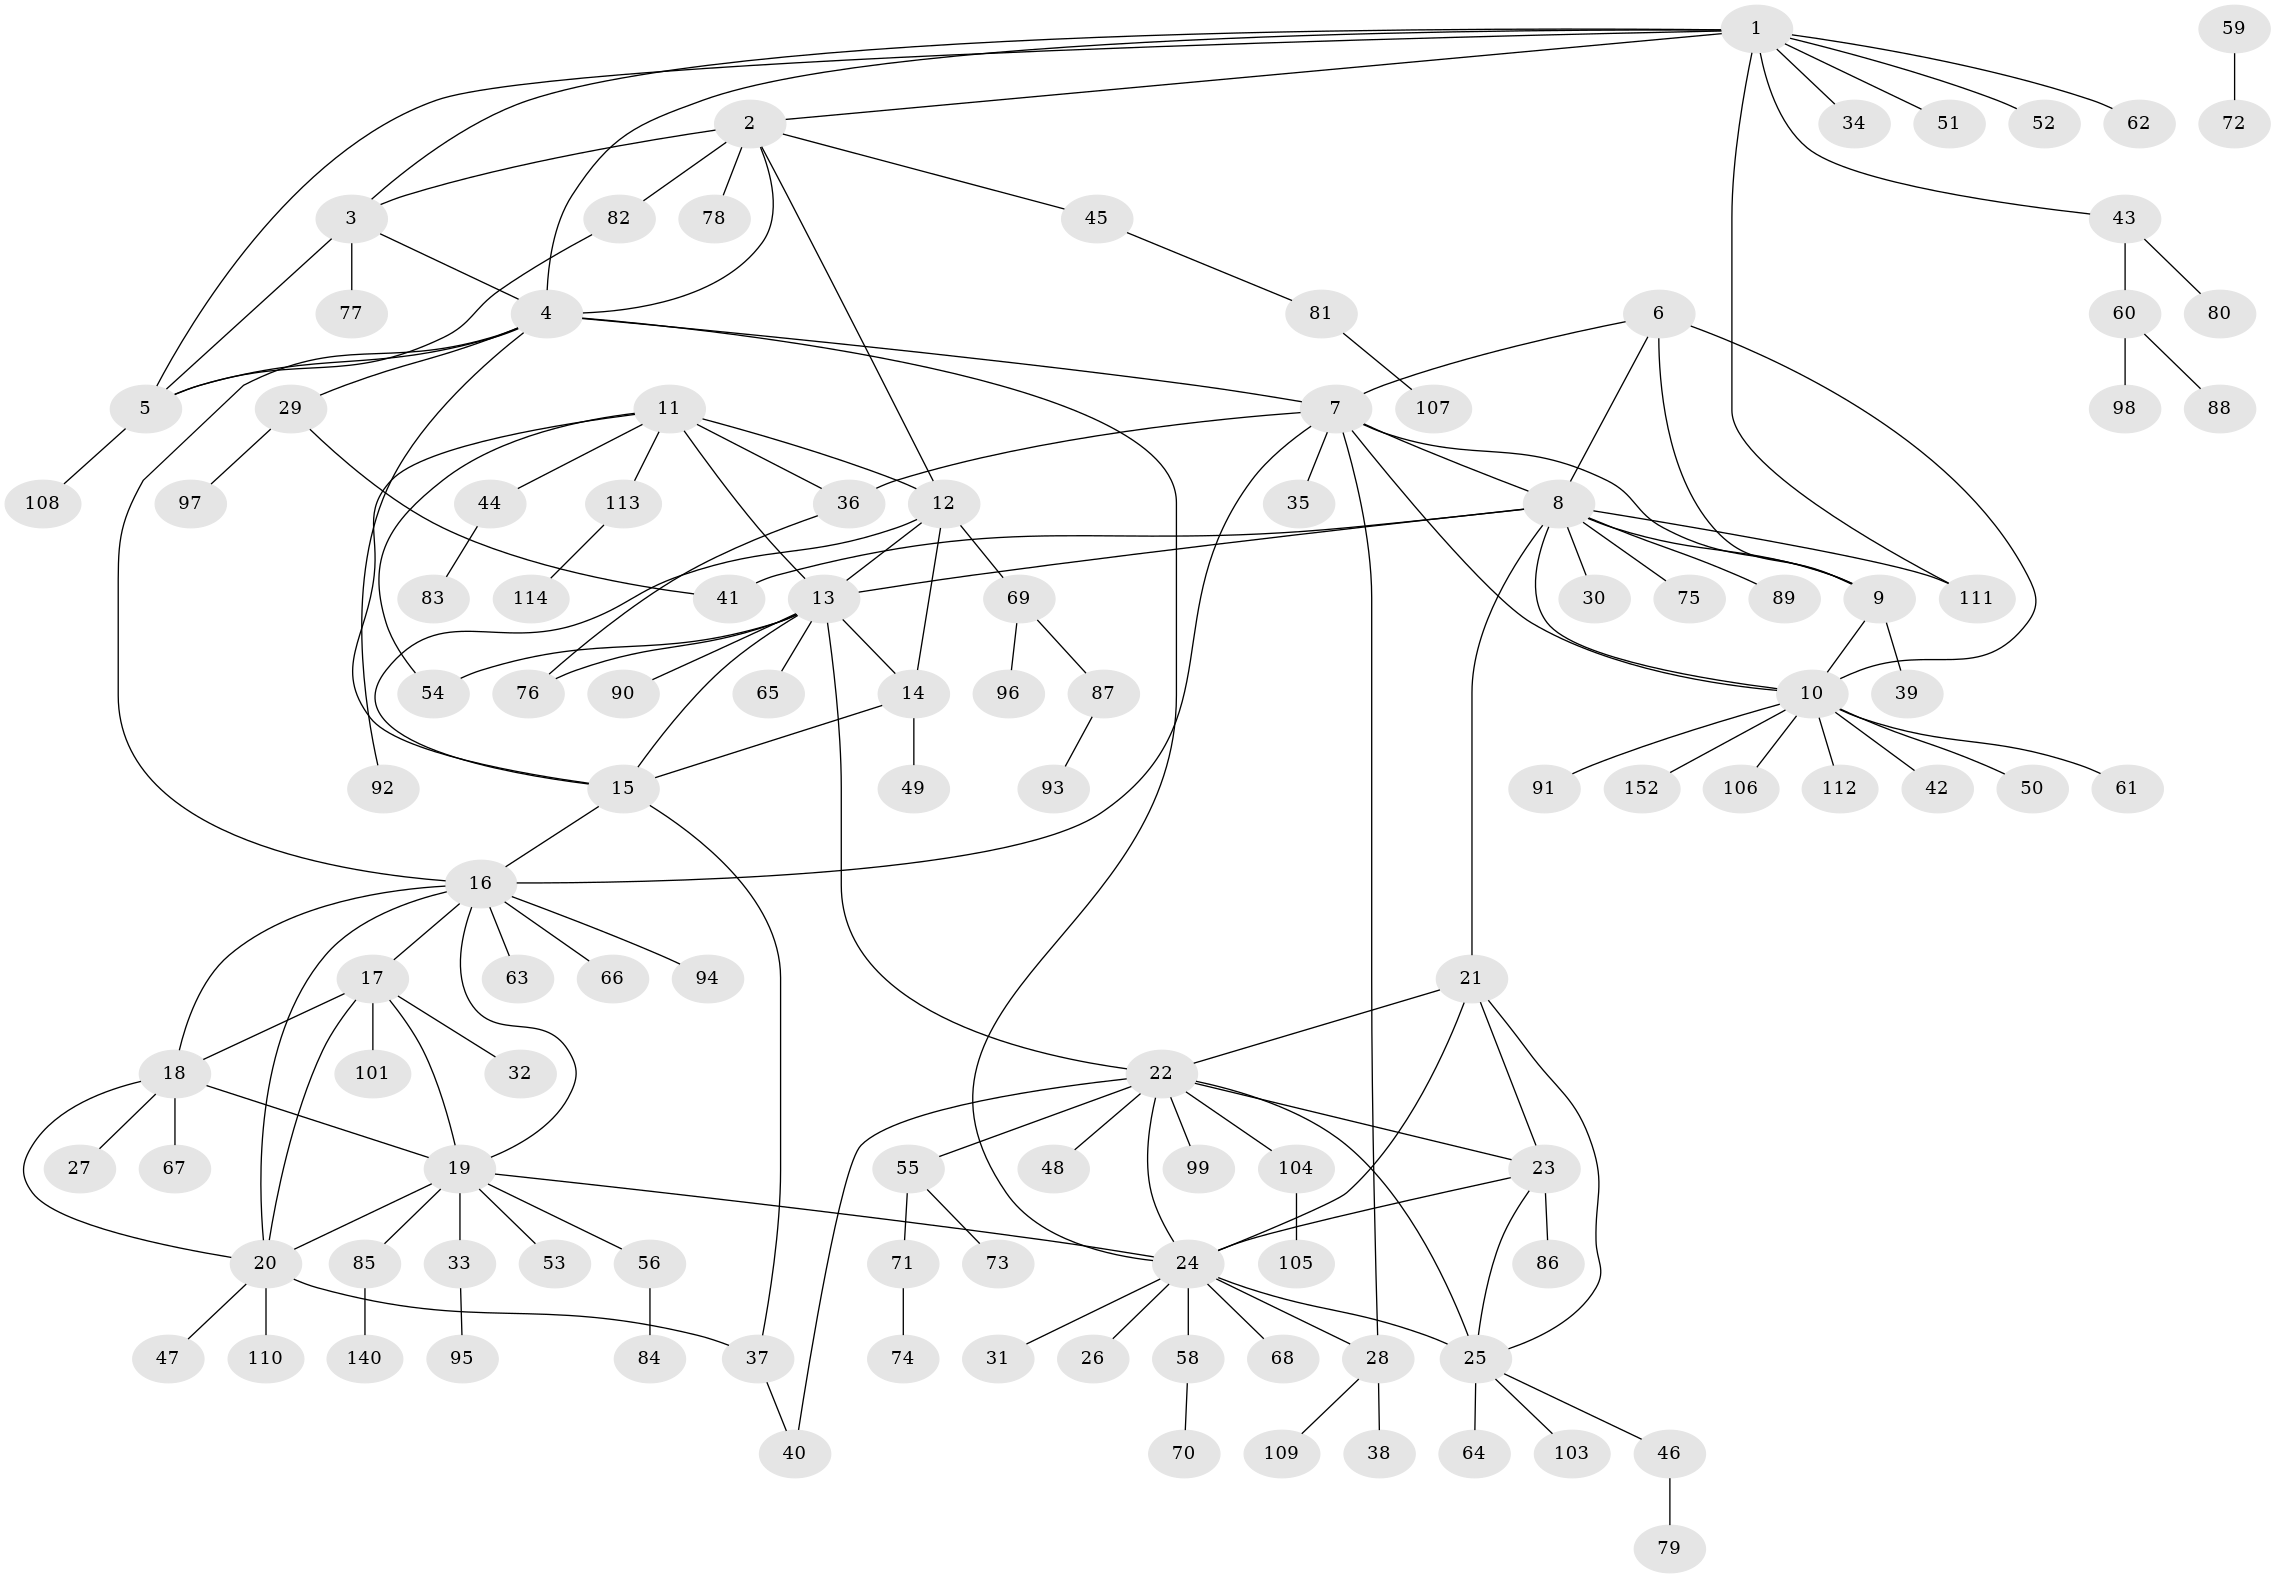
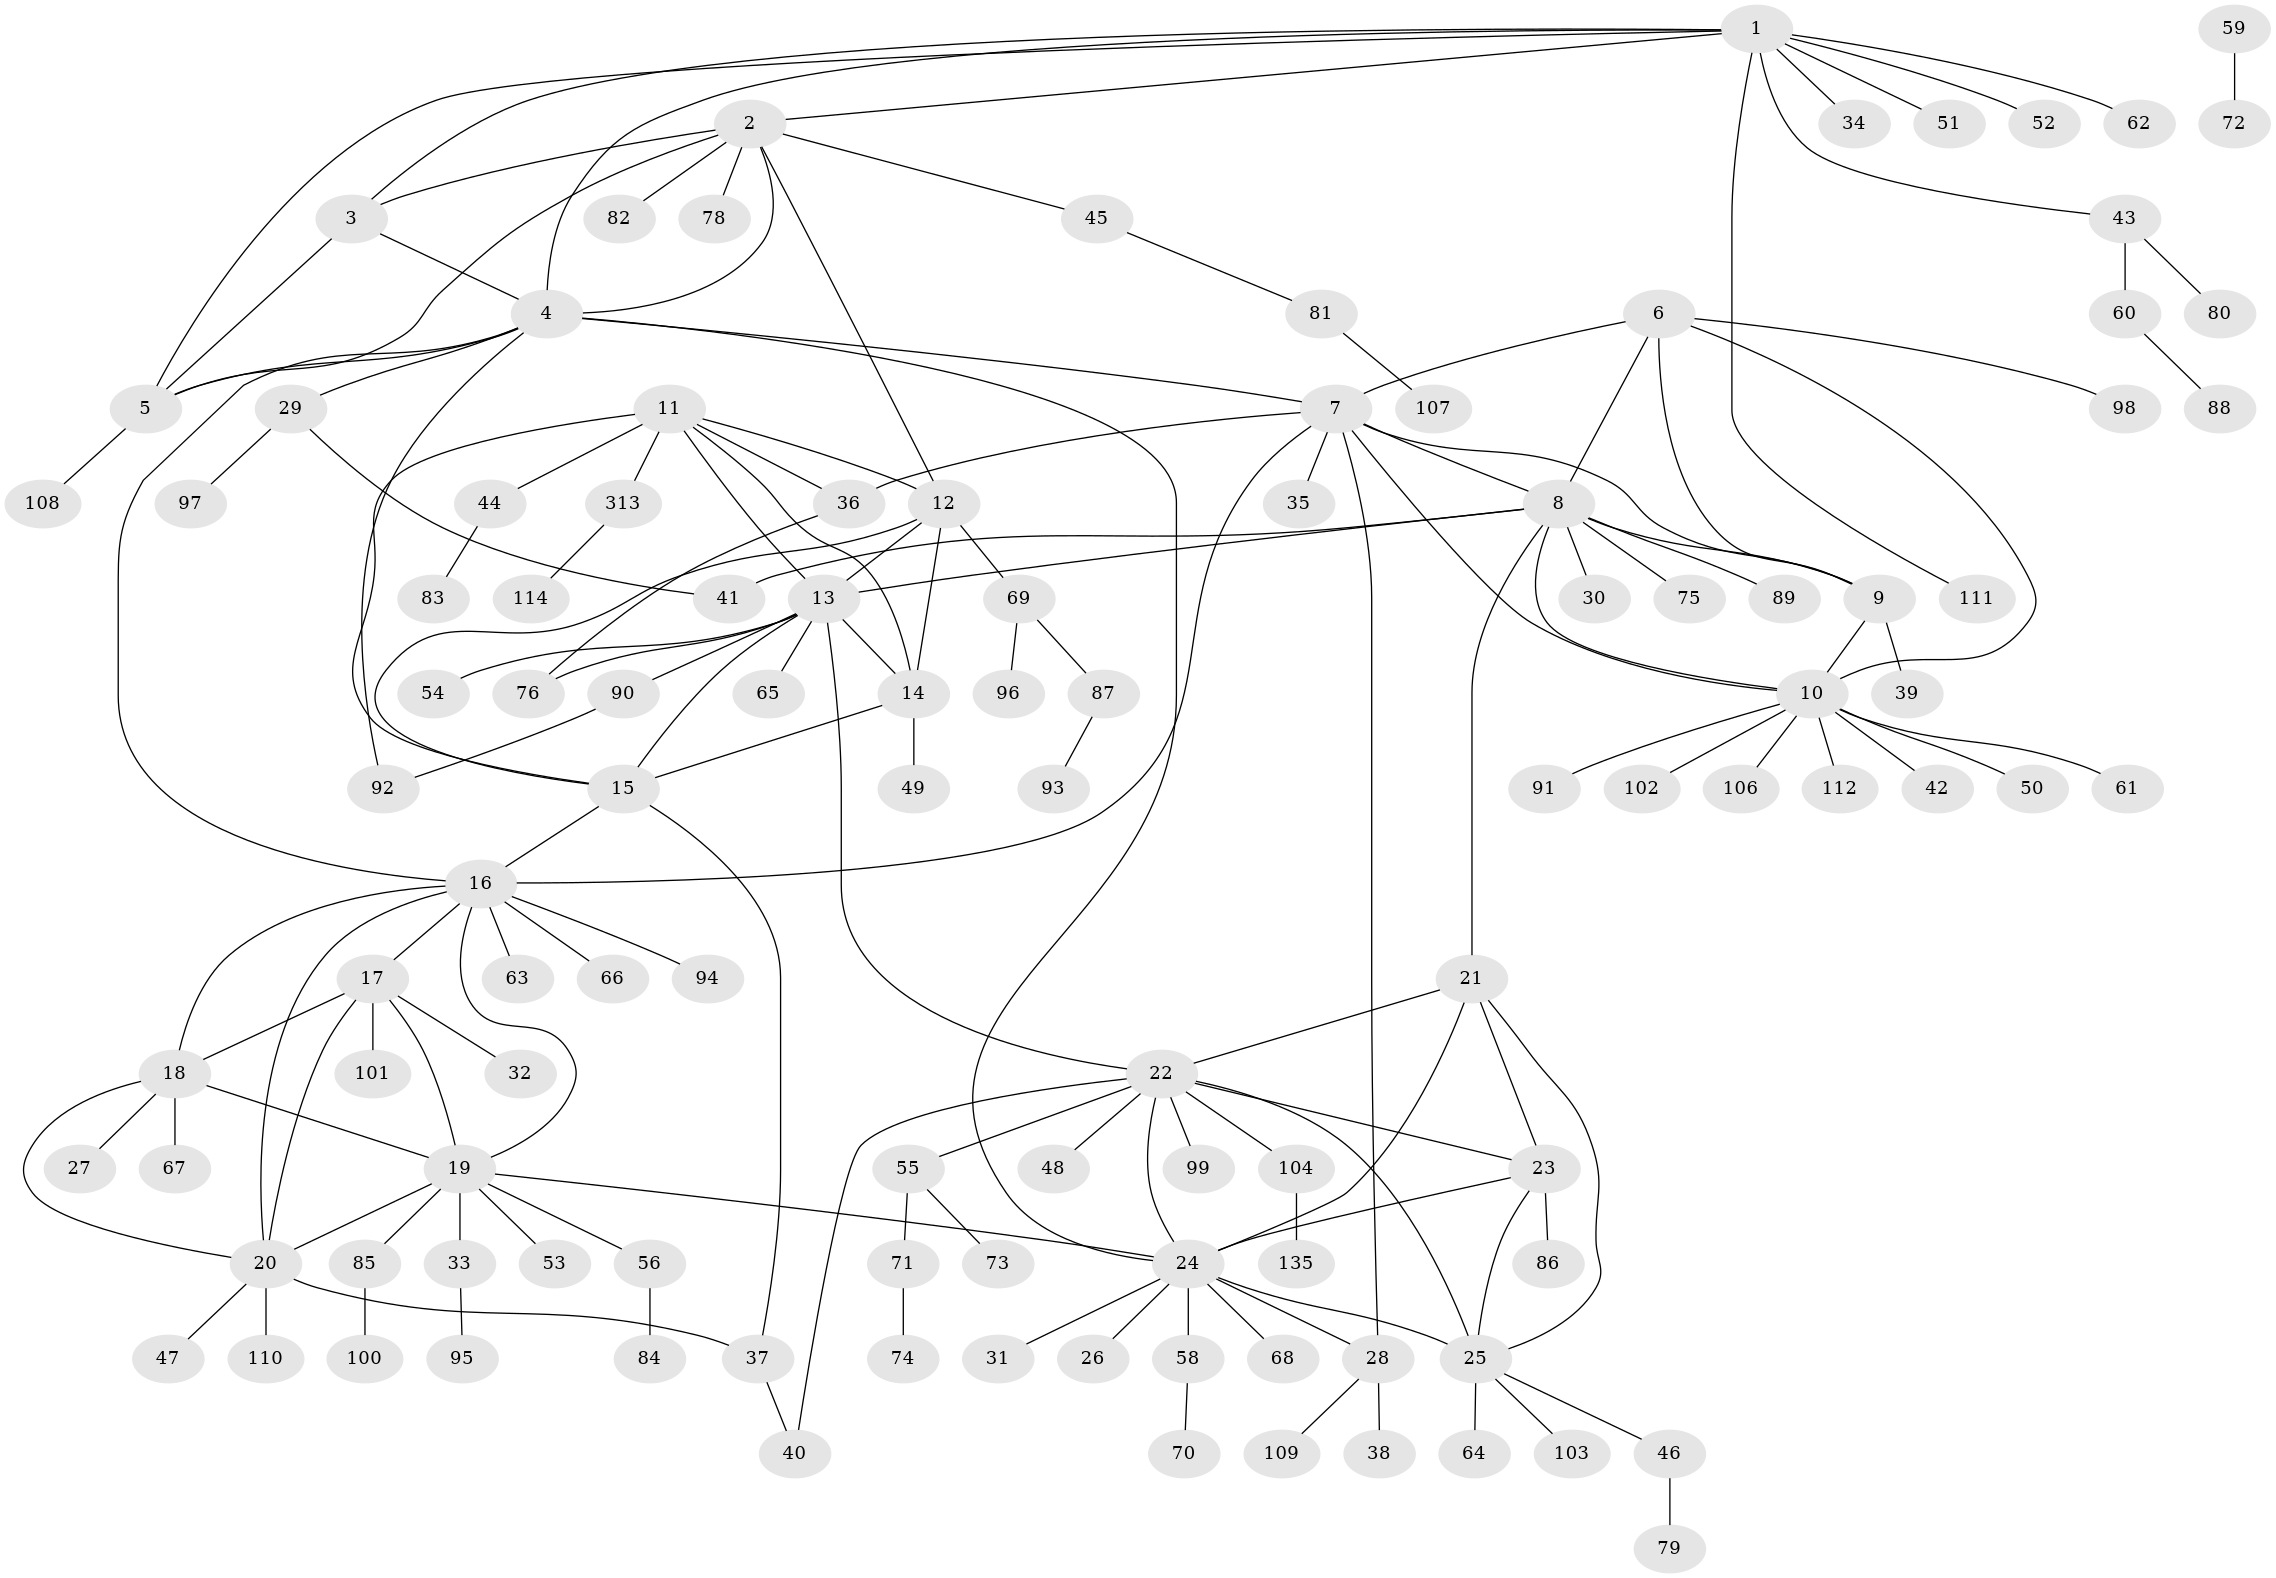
(352, 314) -> none
(442, 338) -> (451, 283)
(2125, 362) -> (1897, 347)
(435, 486) -> (811, 535)
(624, 504) -> (624, 504)
(1772, 542) -> none
none -> (506, 745)
(1642, 789) -> (1642, 789)
(1296, 1264) -> (1296, 1264)
(365, 1359) -> (365, 1359)
